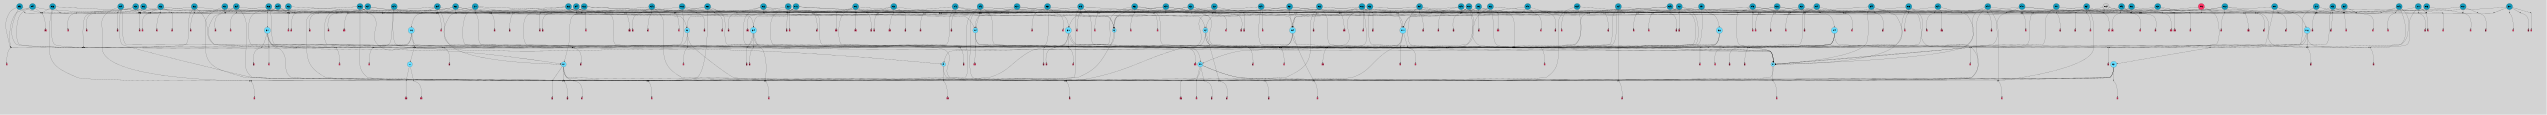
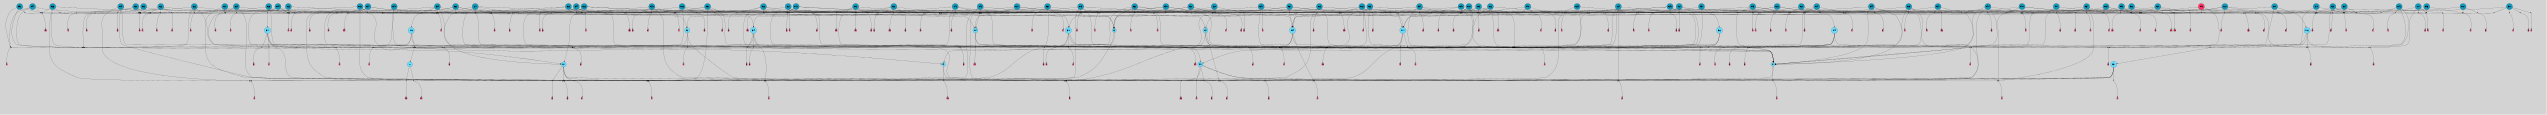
(2106, 7) -> (2106, 7)
